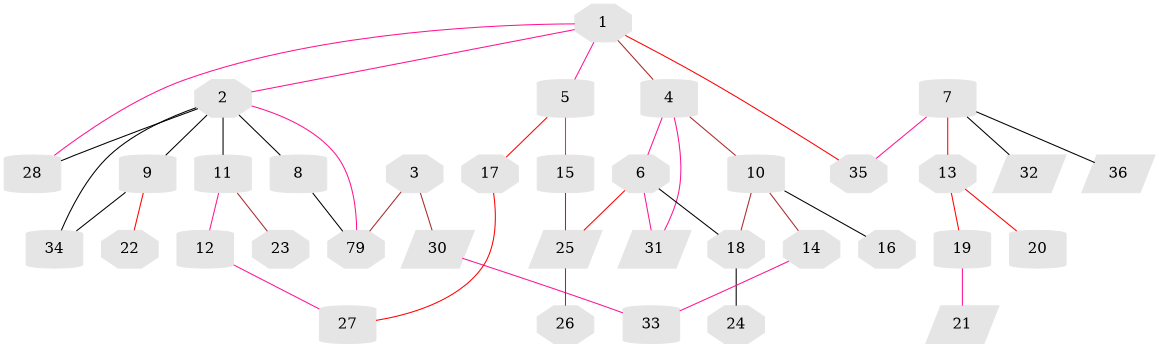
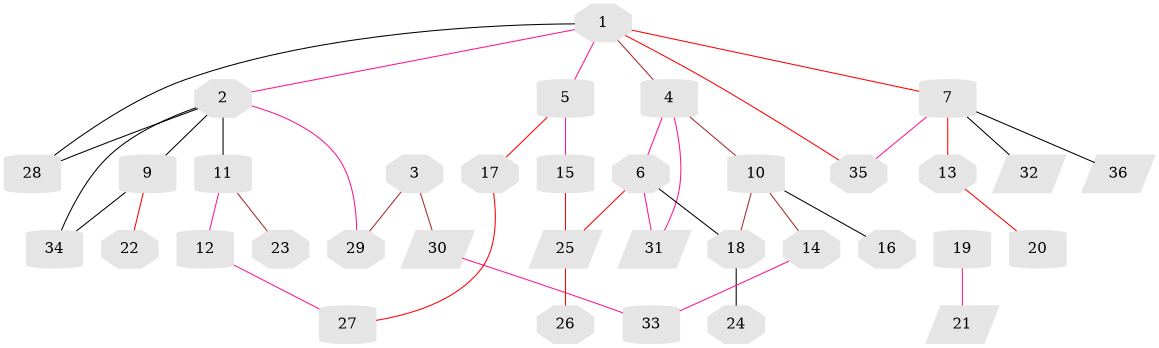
(303, 49) -> (303, 49)
none -> (775, 61)
(298, 174) -> none
(955, 212) -> none
(356, 249) -> (356, 249)
